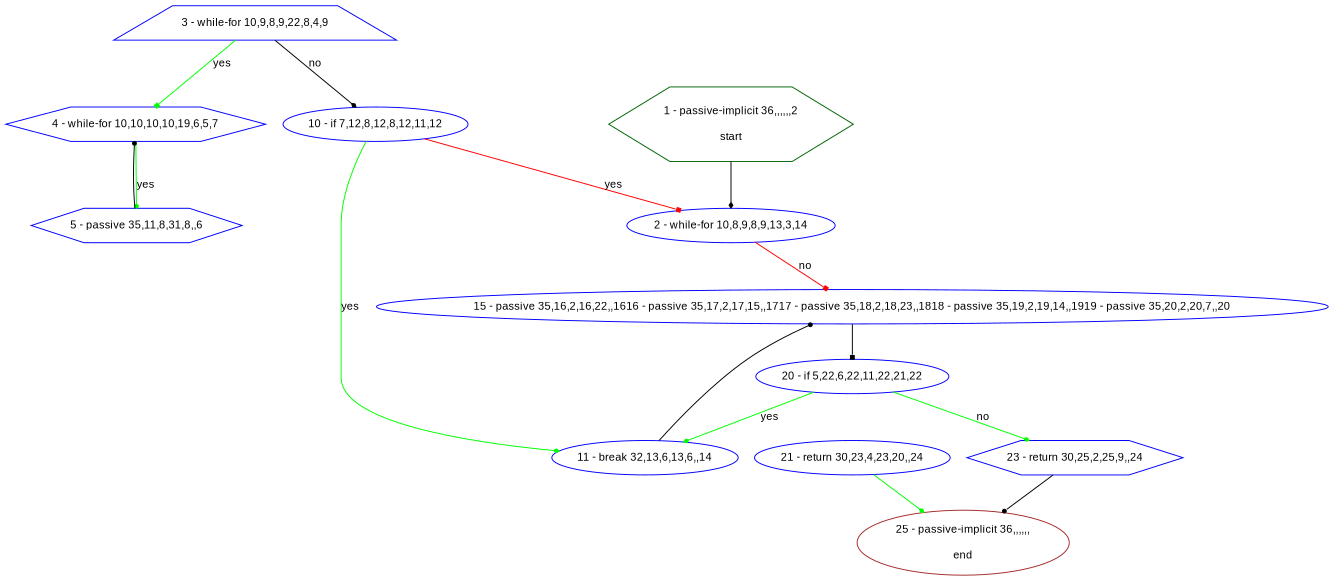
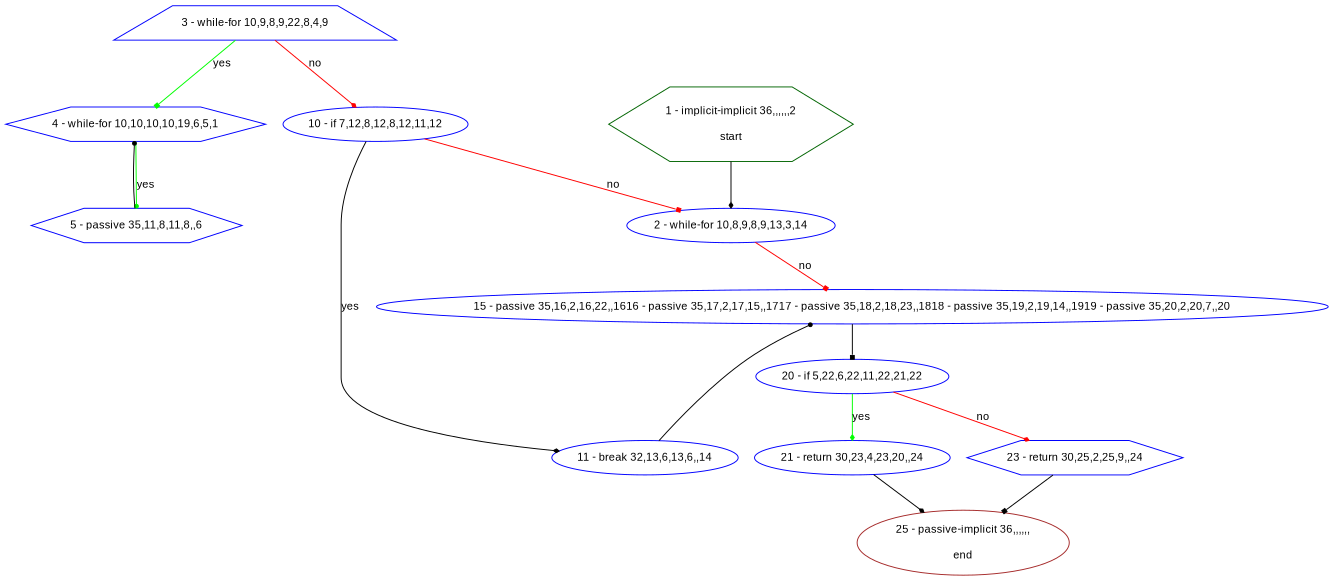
(313, 72) -> (313, 72)
(136, 124) -> (136, 124)
(731, 124) -> (731, 124)
(613, 185) -> (613, 185)
(137, 226) -> (137, 226)
(341, 374) -> (341, 374)
(959, 415) -> (959, 415)
(751, 416) -> (852, 414)
(896, 492) -> (896, 492)
(1030, 492) -> (1030, 492)
